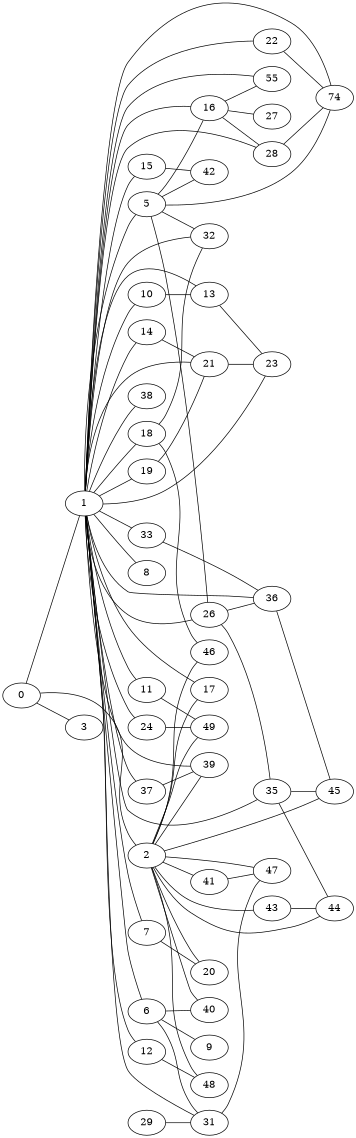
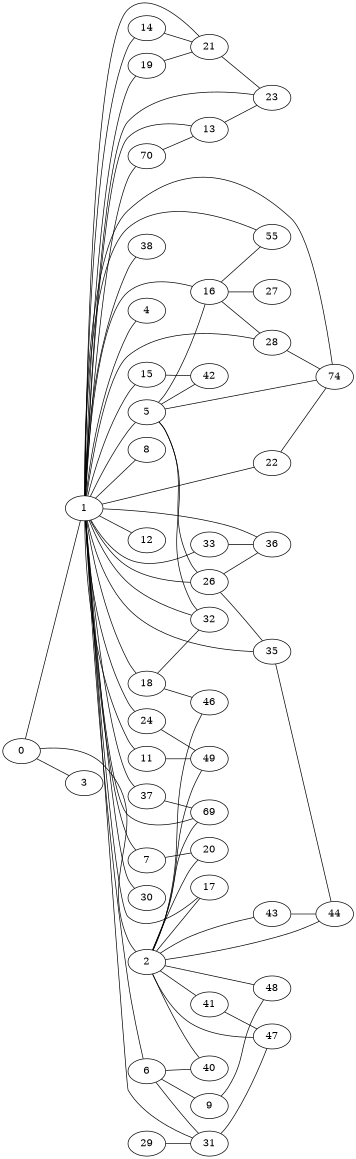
(147, 295) -> (147, 156)
none -> (147, 311)
(209, 765) -> (209, 812)
(335, 792) -> none
none -> (147, 898)
(183, 1071) -> (243, 1048)
